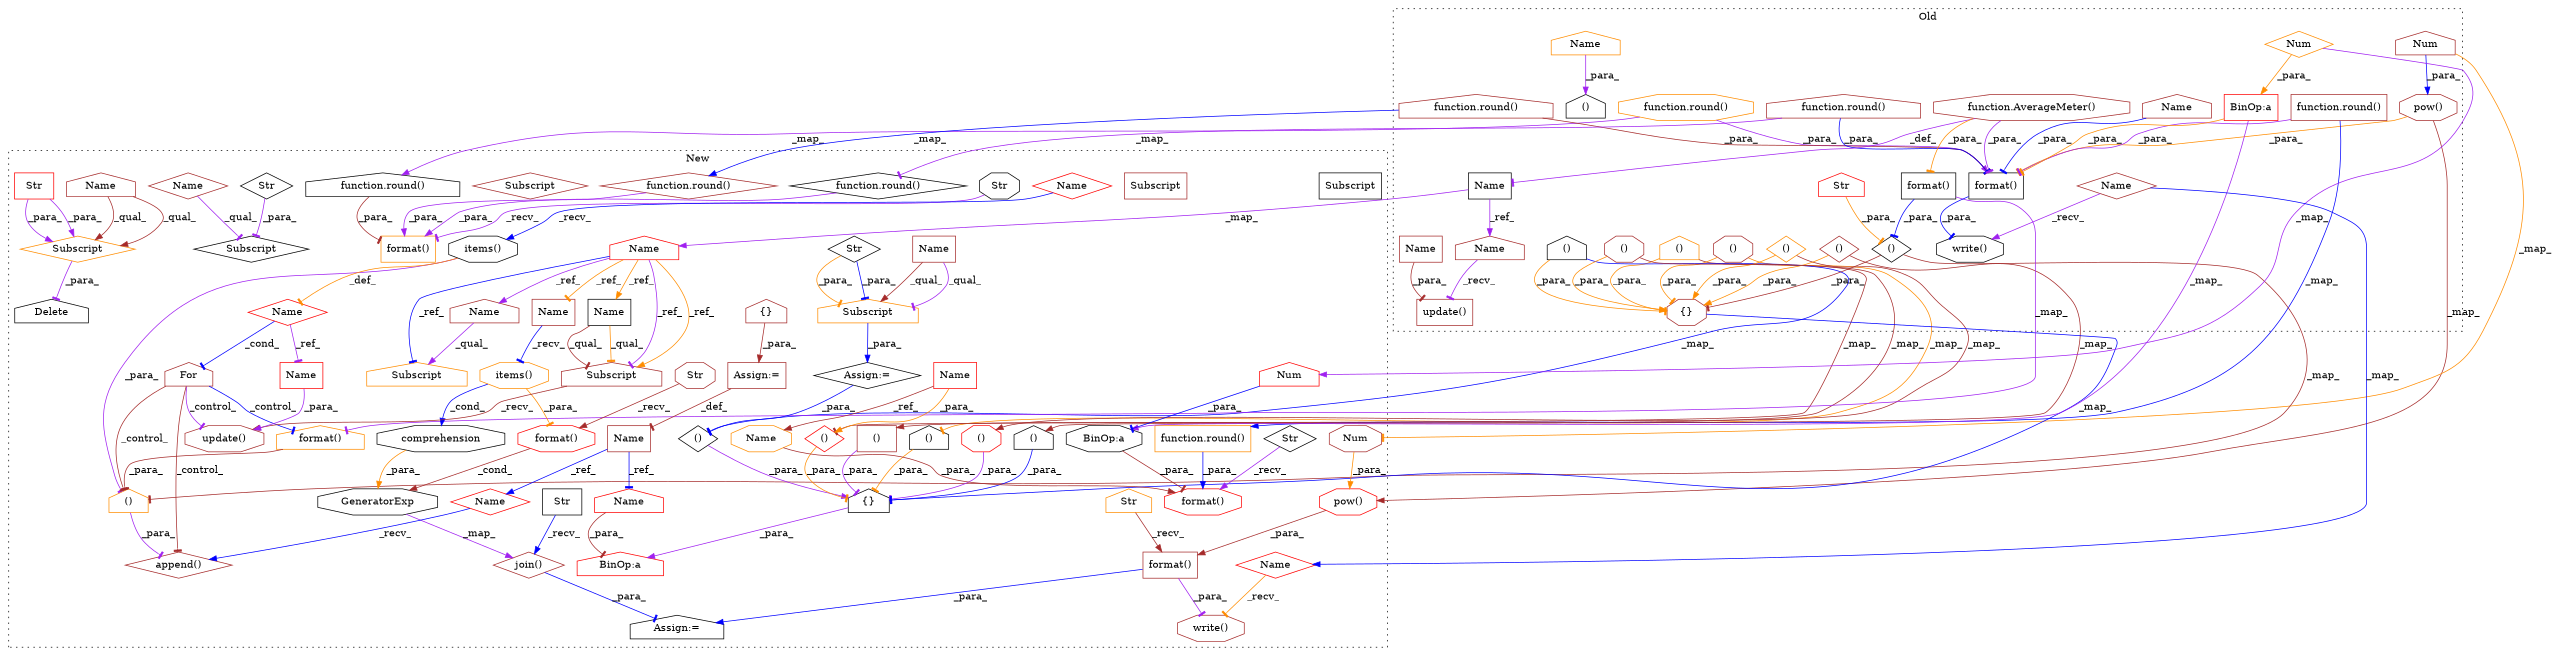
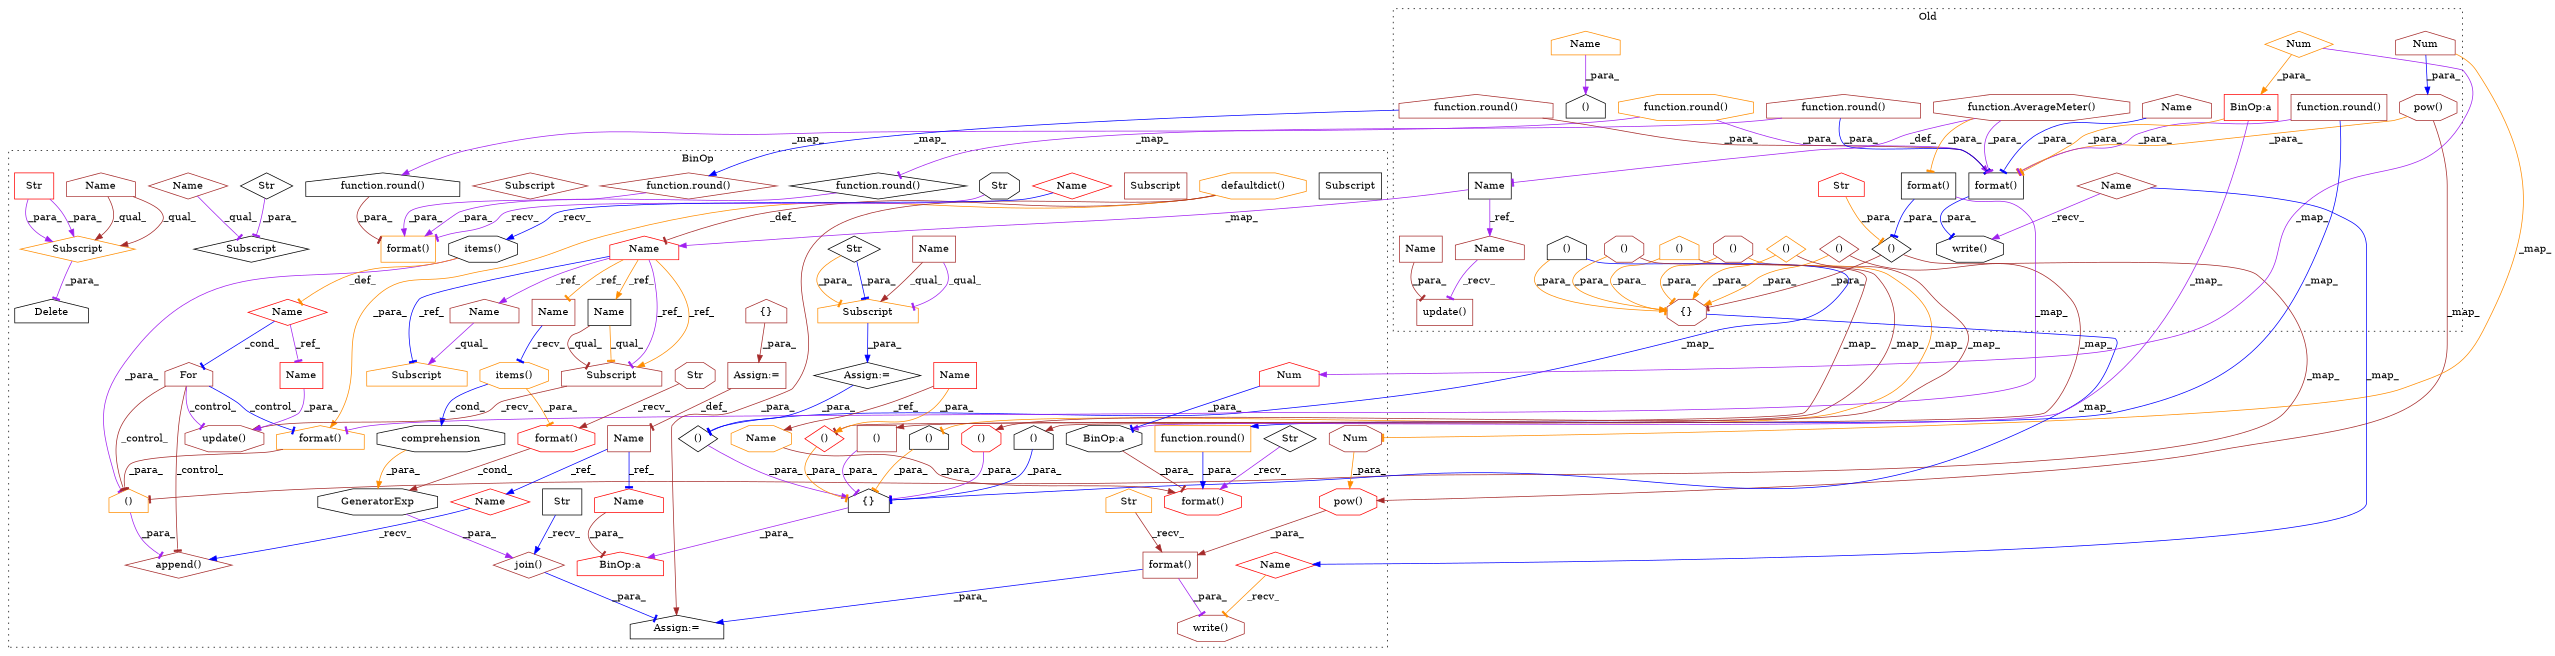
(698, 159) -> (698, 159)
none -> (1253, 186)
(479, 534) -> (479, 534)
